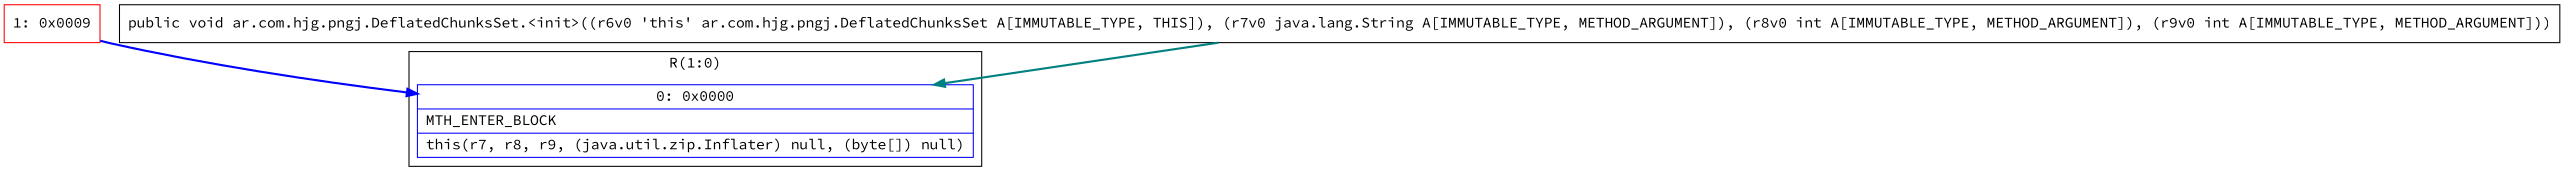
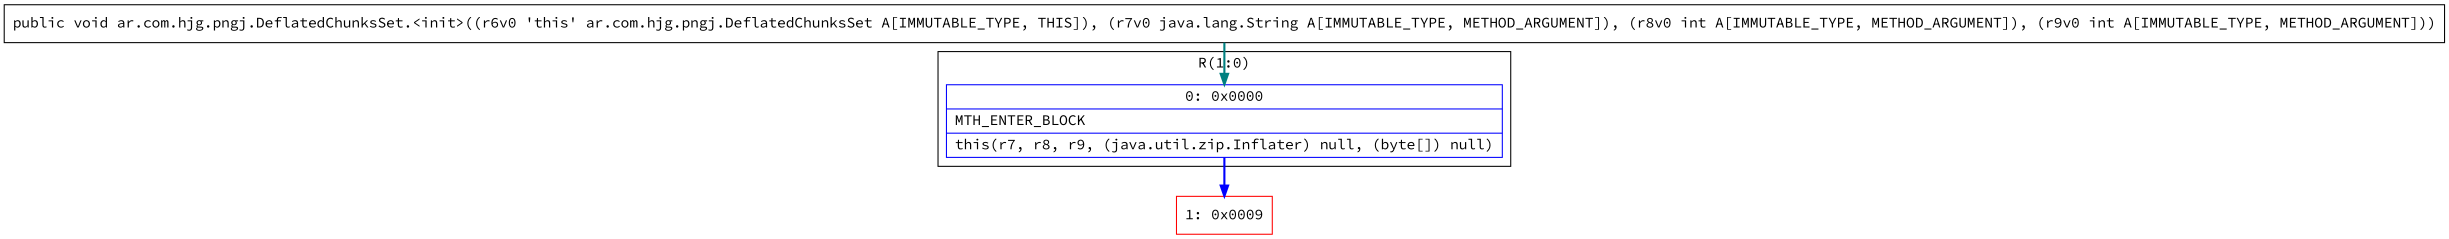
(253, 70) -> (1224, 173)
